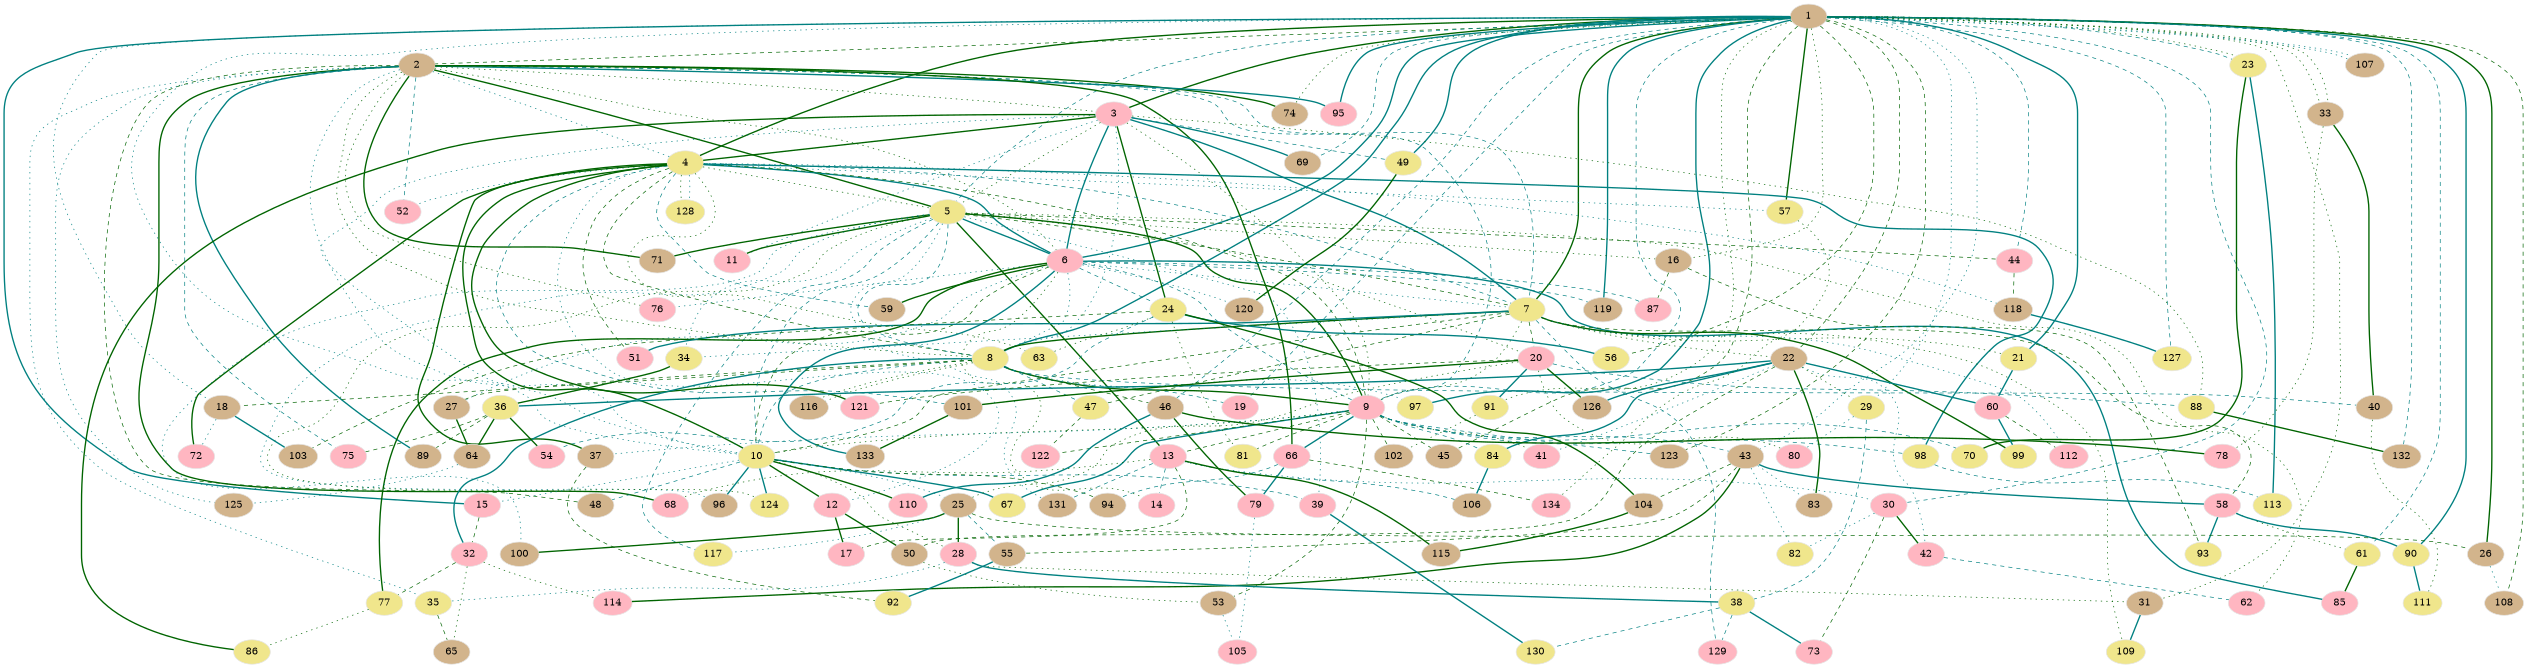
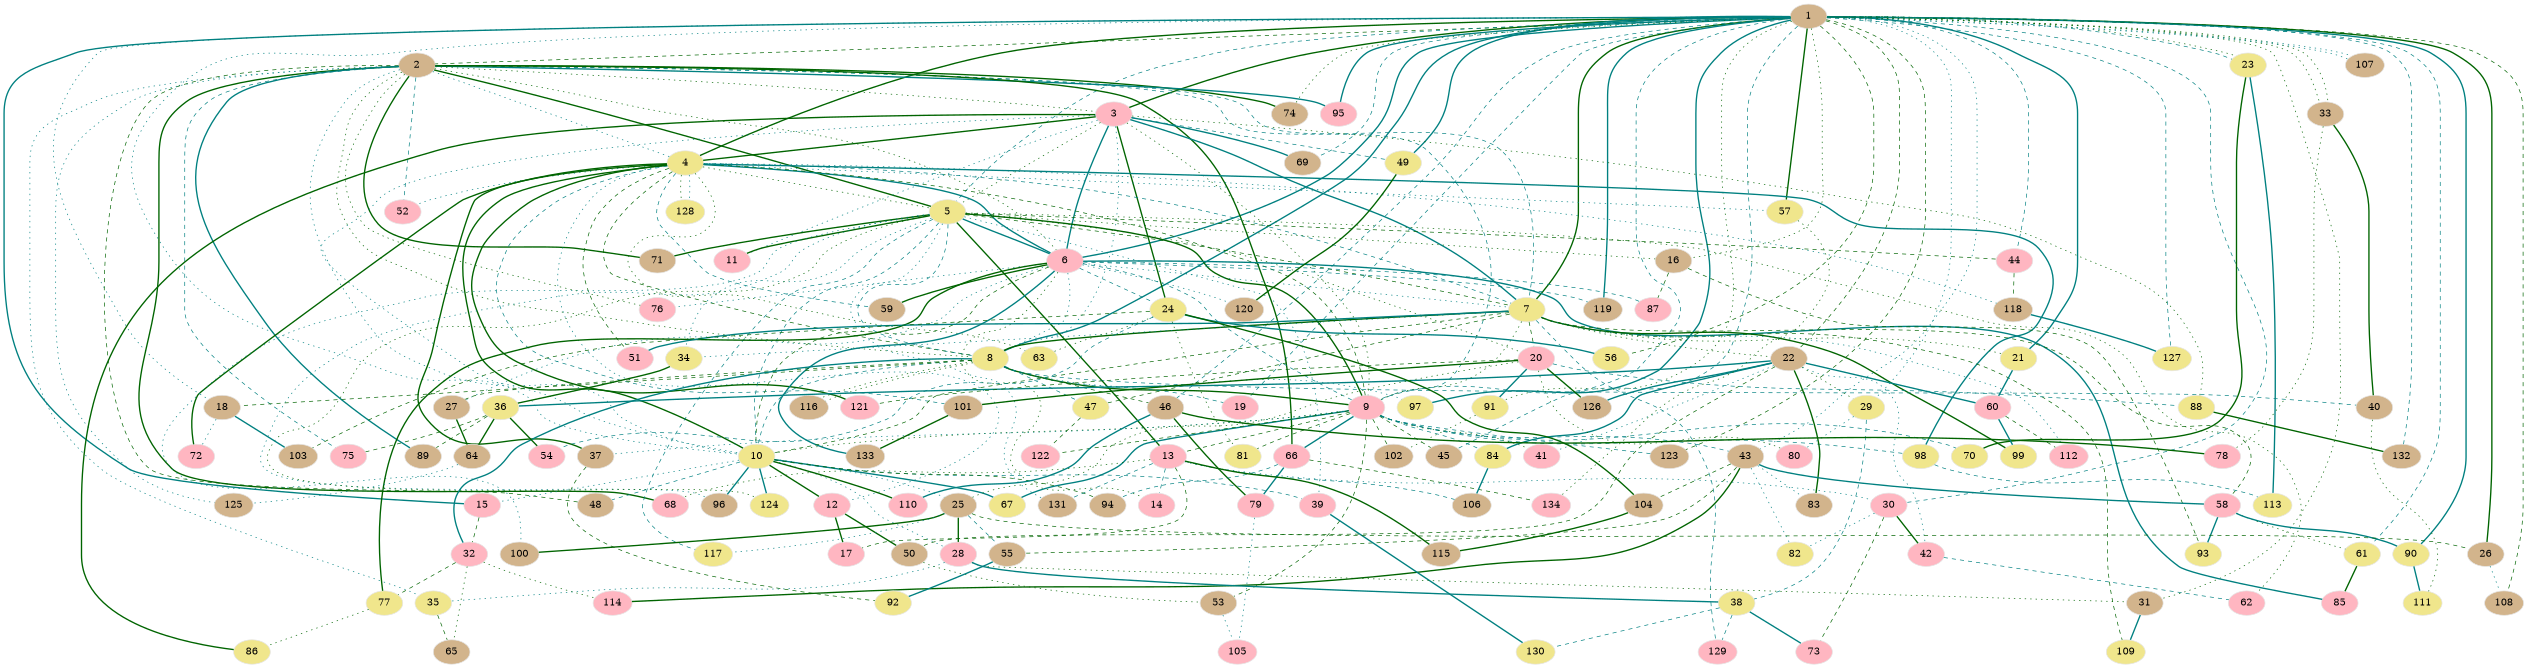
(1930, 352) -> (1930, 352)
(1724, 357) -> (1724, 357)
(866, 501) -> (866, 501)
